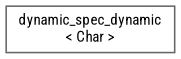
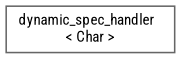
(90, 29) -> (90, 29)
